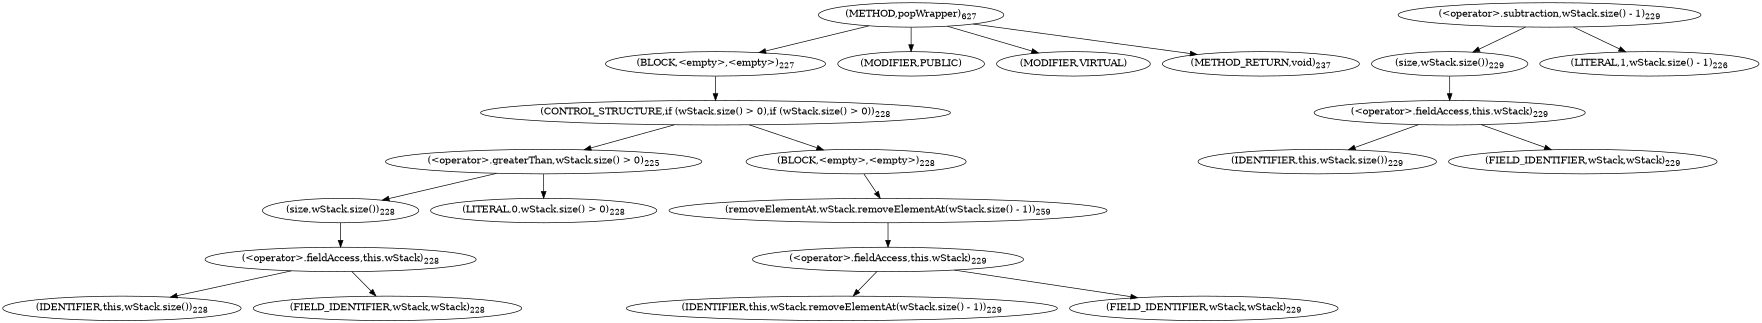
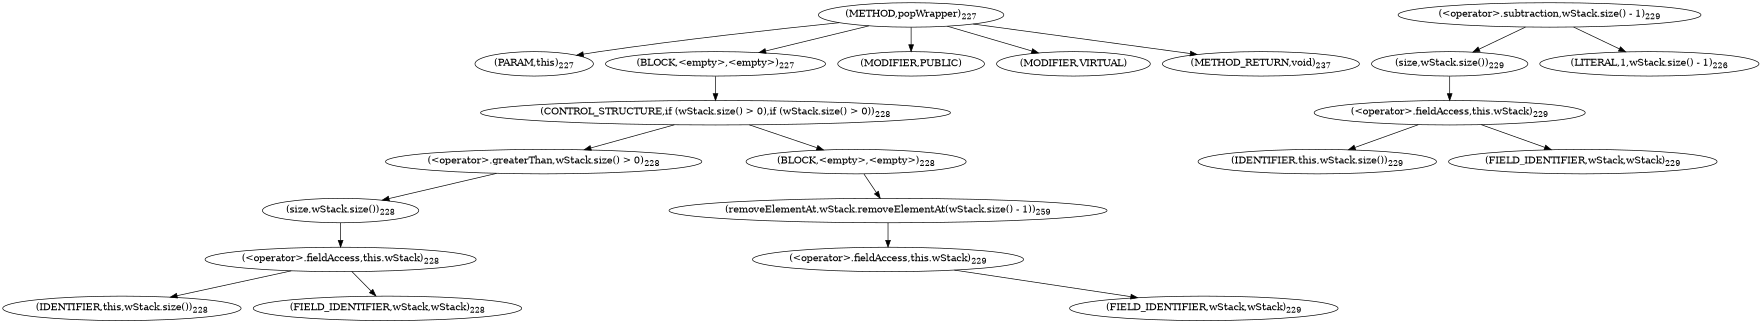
(969, 14) -> (969, 14)
none -> (534, 64)
(652, 161) -> (652, 161)
(544, 211) -> none
(842, 308) -> none
